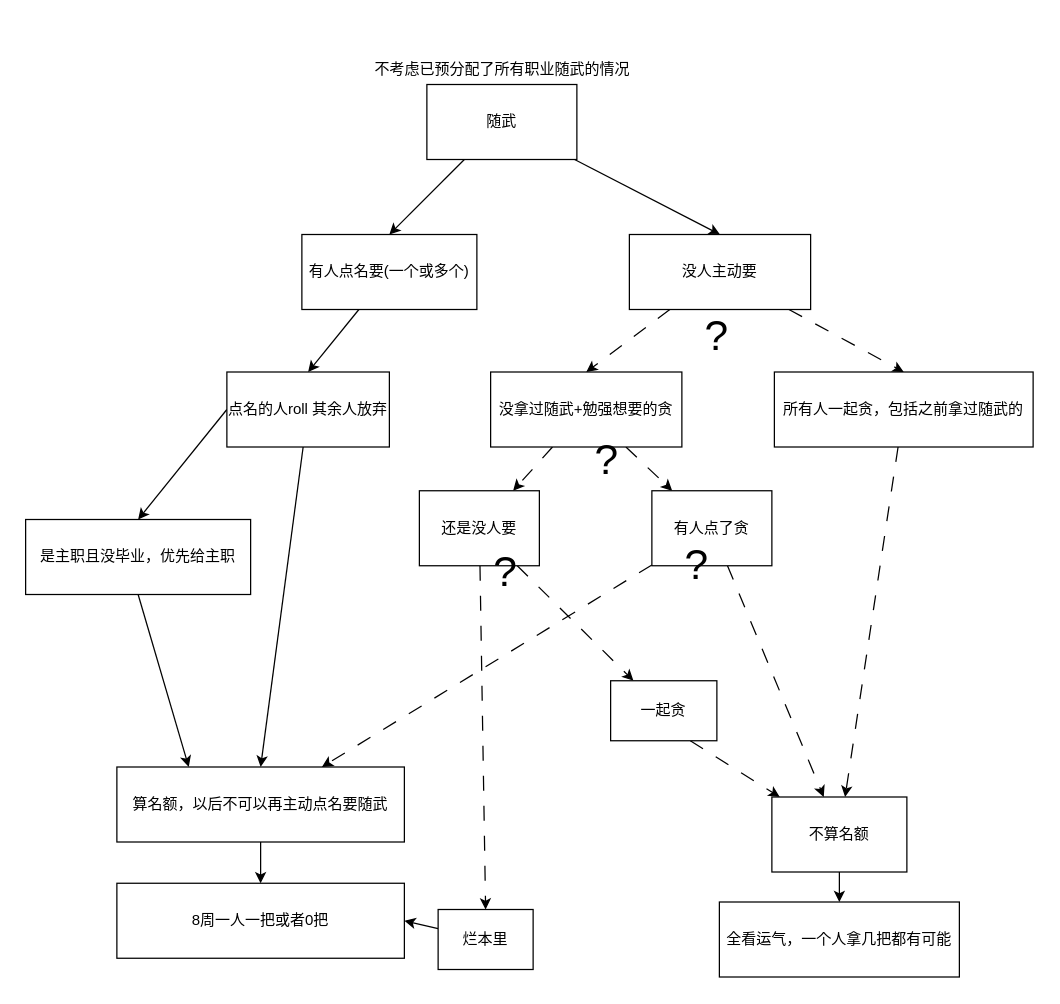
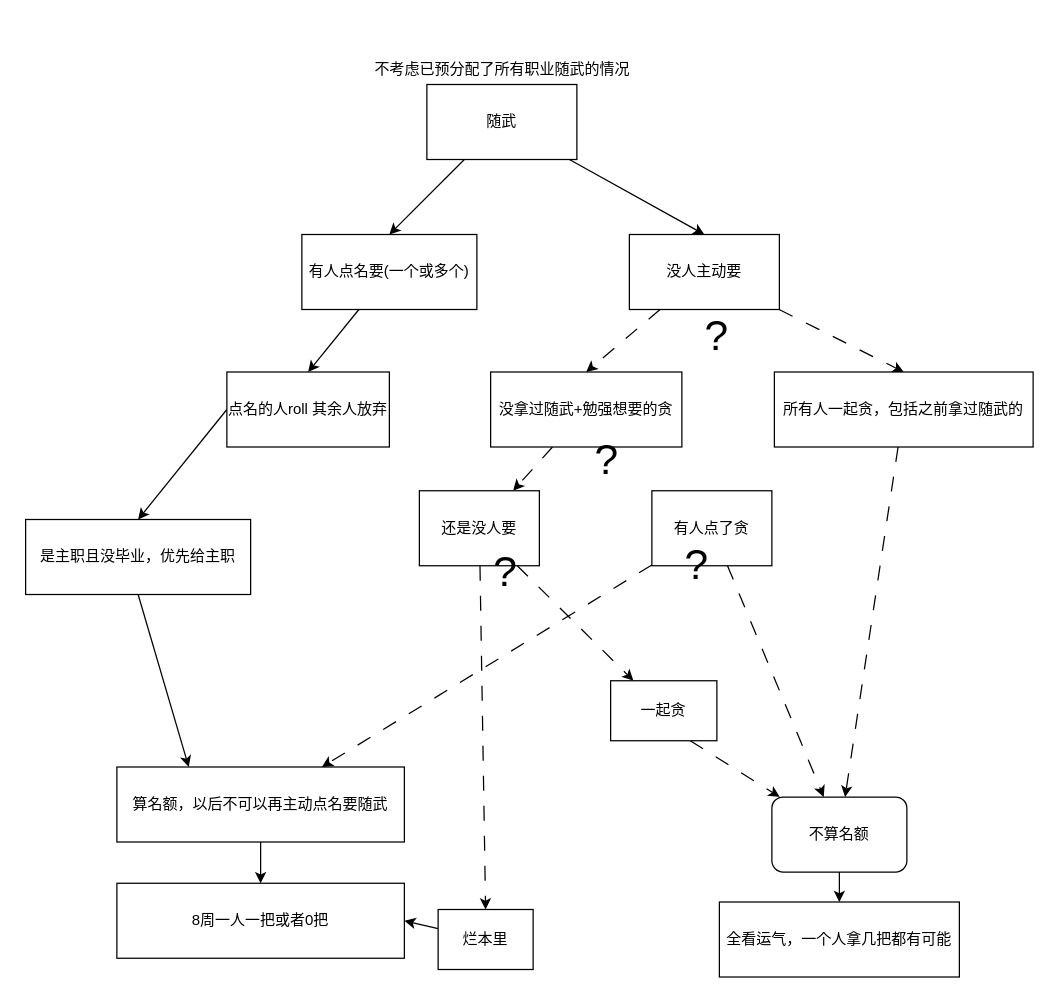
(720, 272) -> (704, 272)
(656, 475) -> none
(282, 603) -> none
(839, 834) -> (839, 834)
